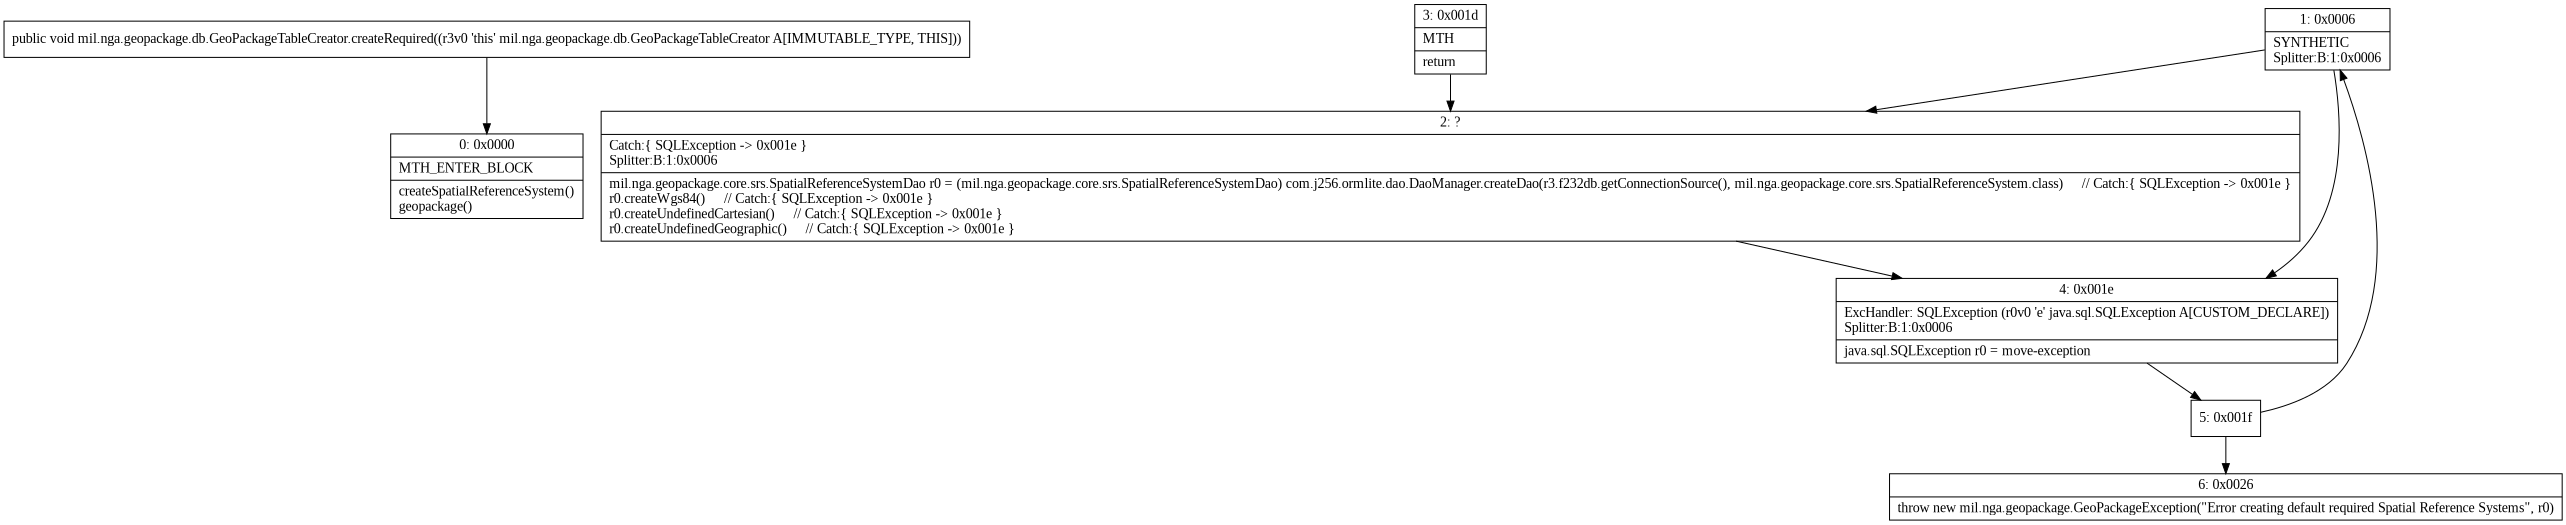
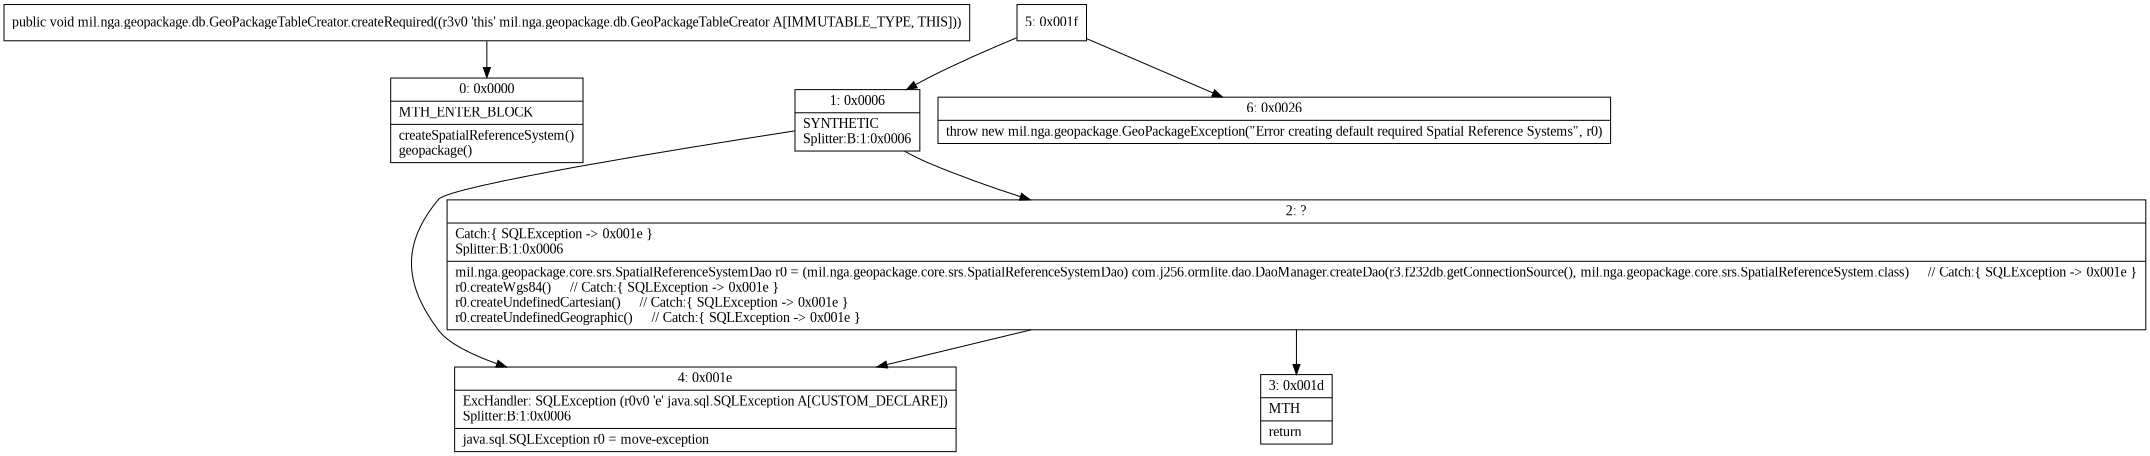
(1451, 88) -> (1296, 347)
(2170, 379) -> none
